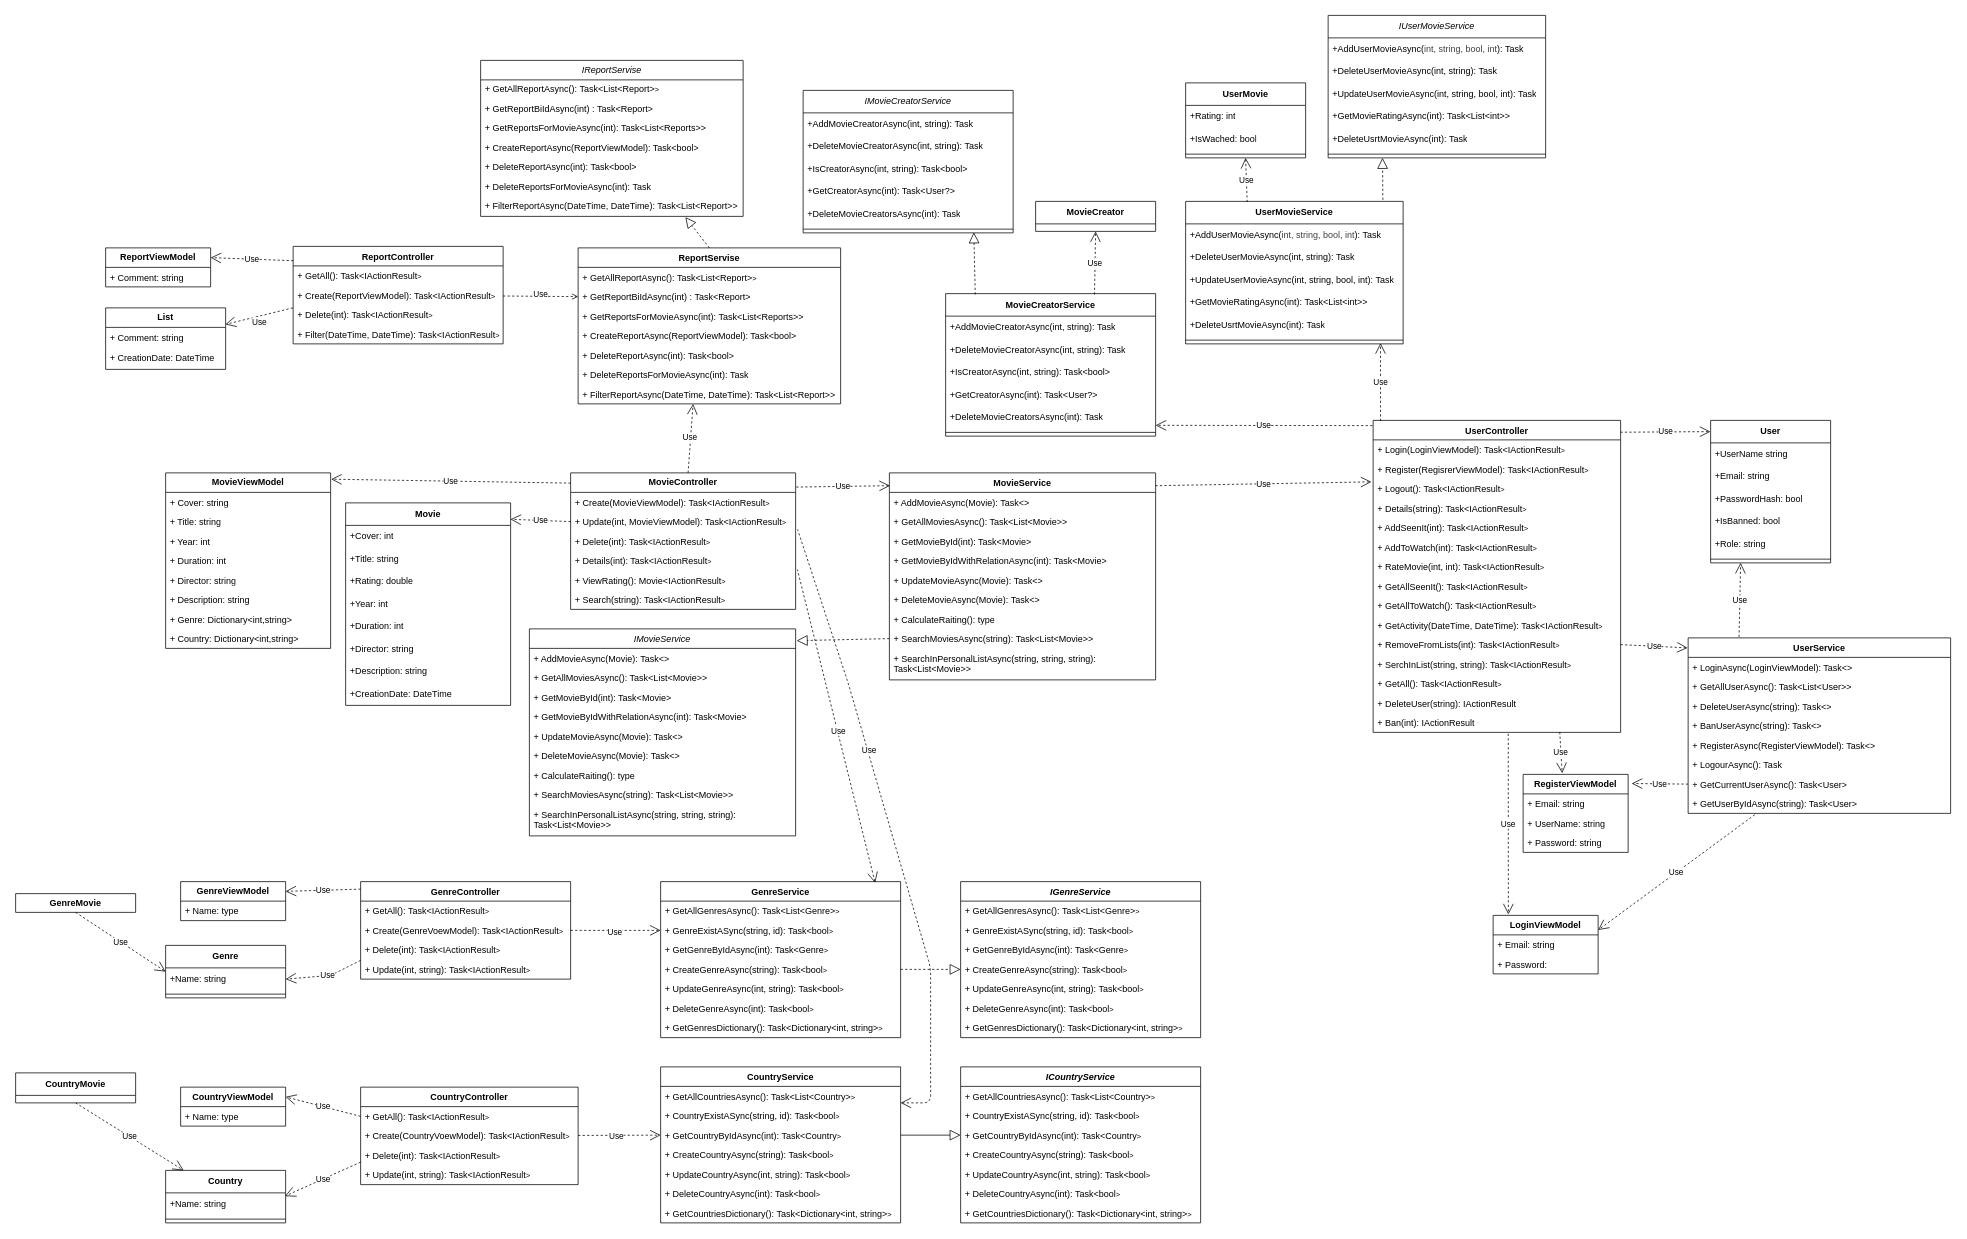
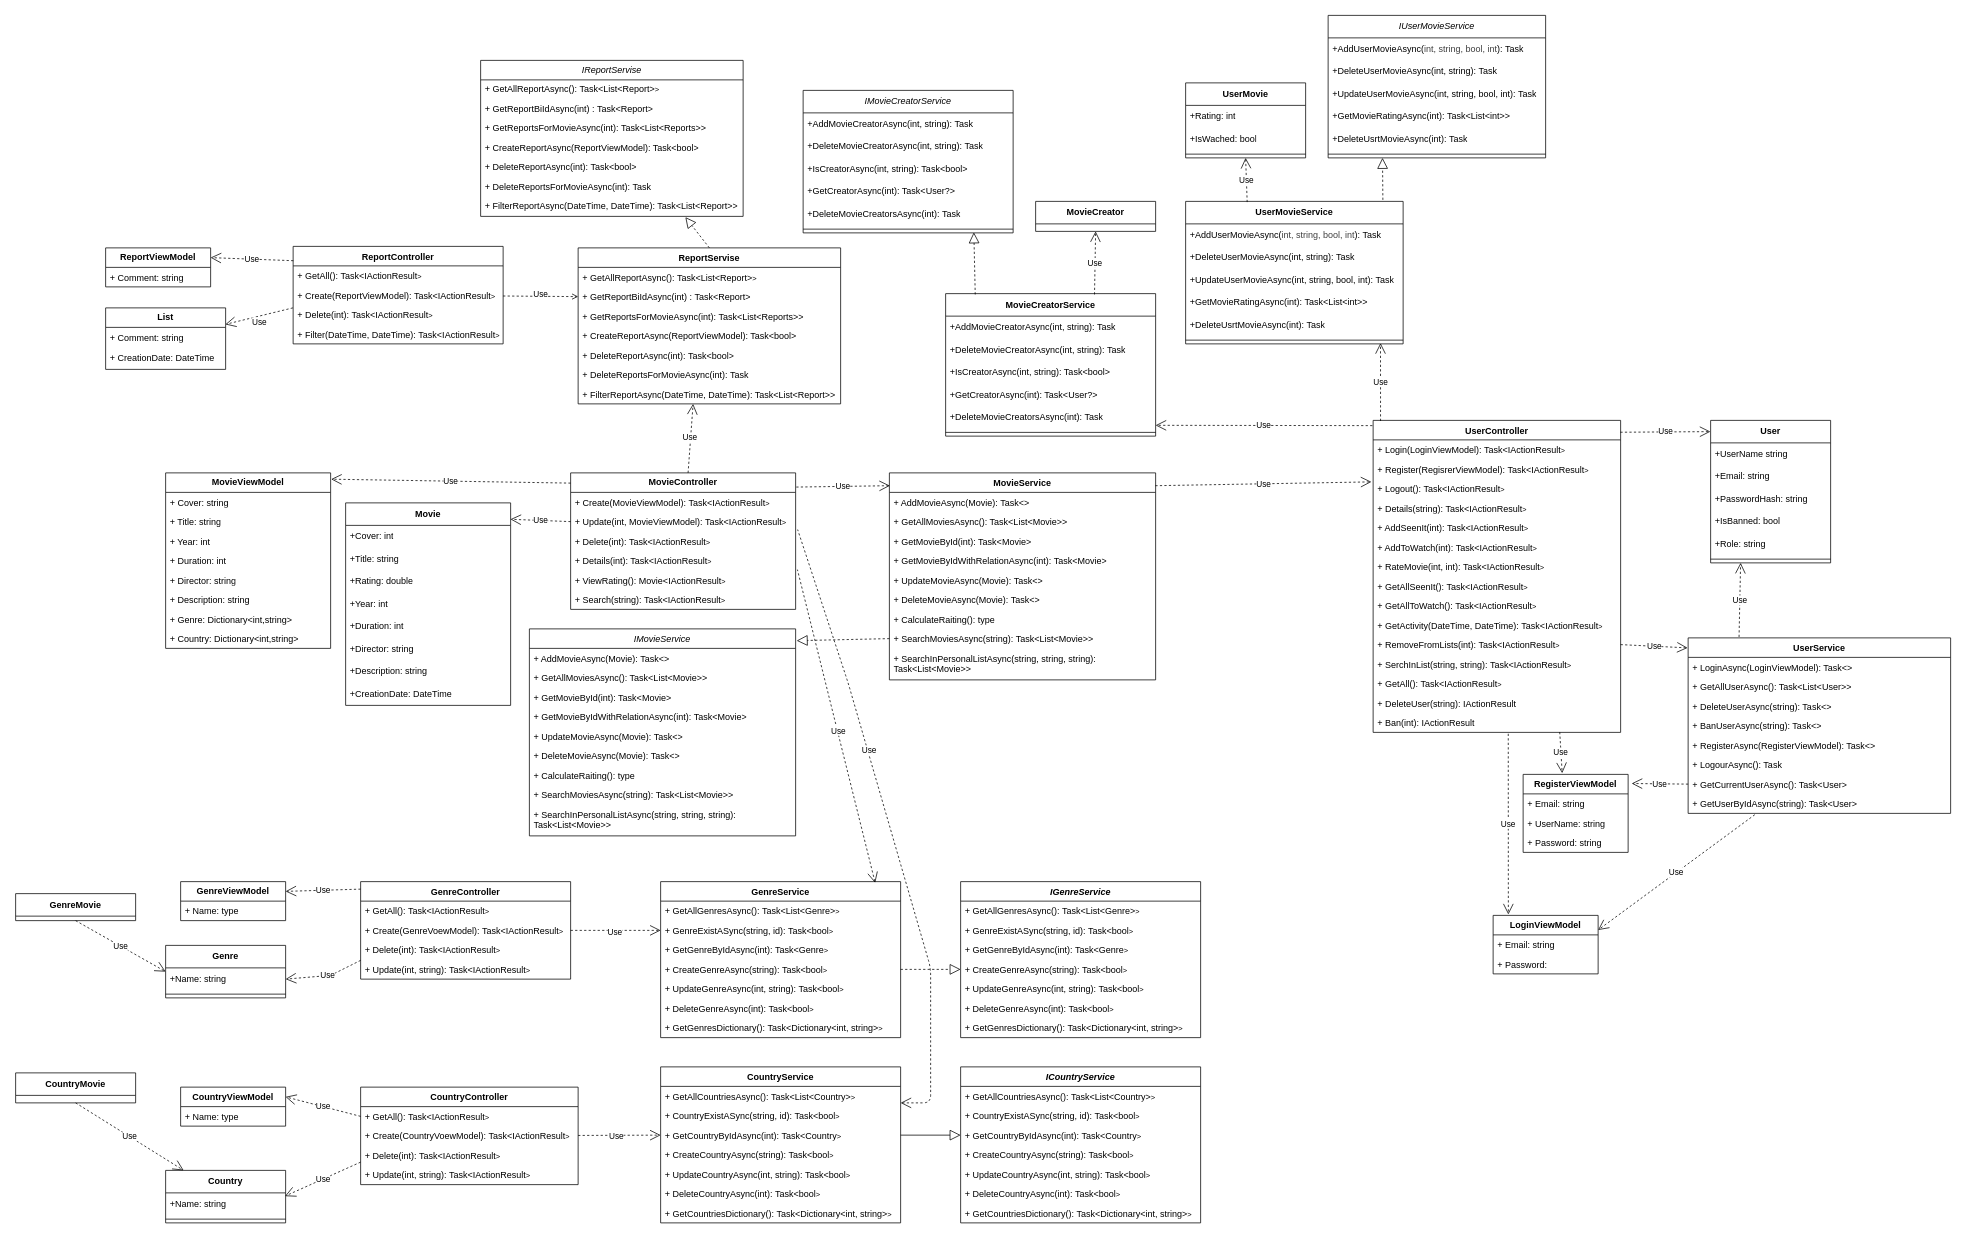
(1759, 499) -> (1764, 499)
(75, 903) -> (75, 907)
